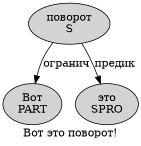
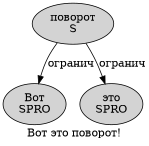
(115, 64) -> (123, 64)
(32, 104) -> (35, 104)
